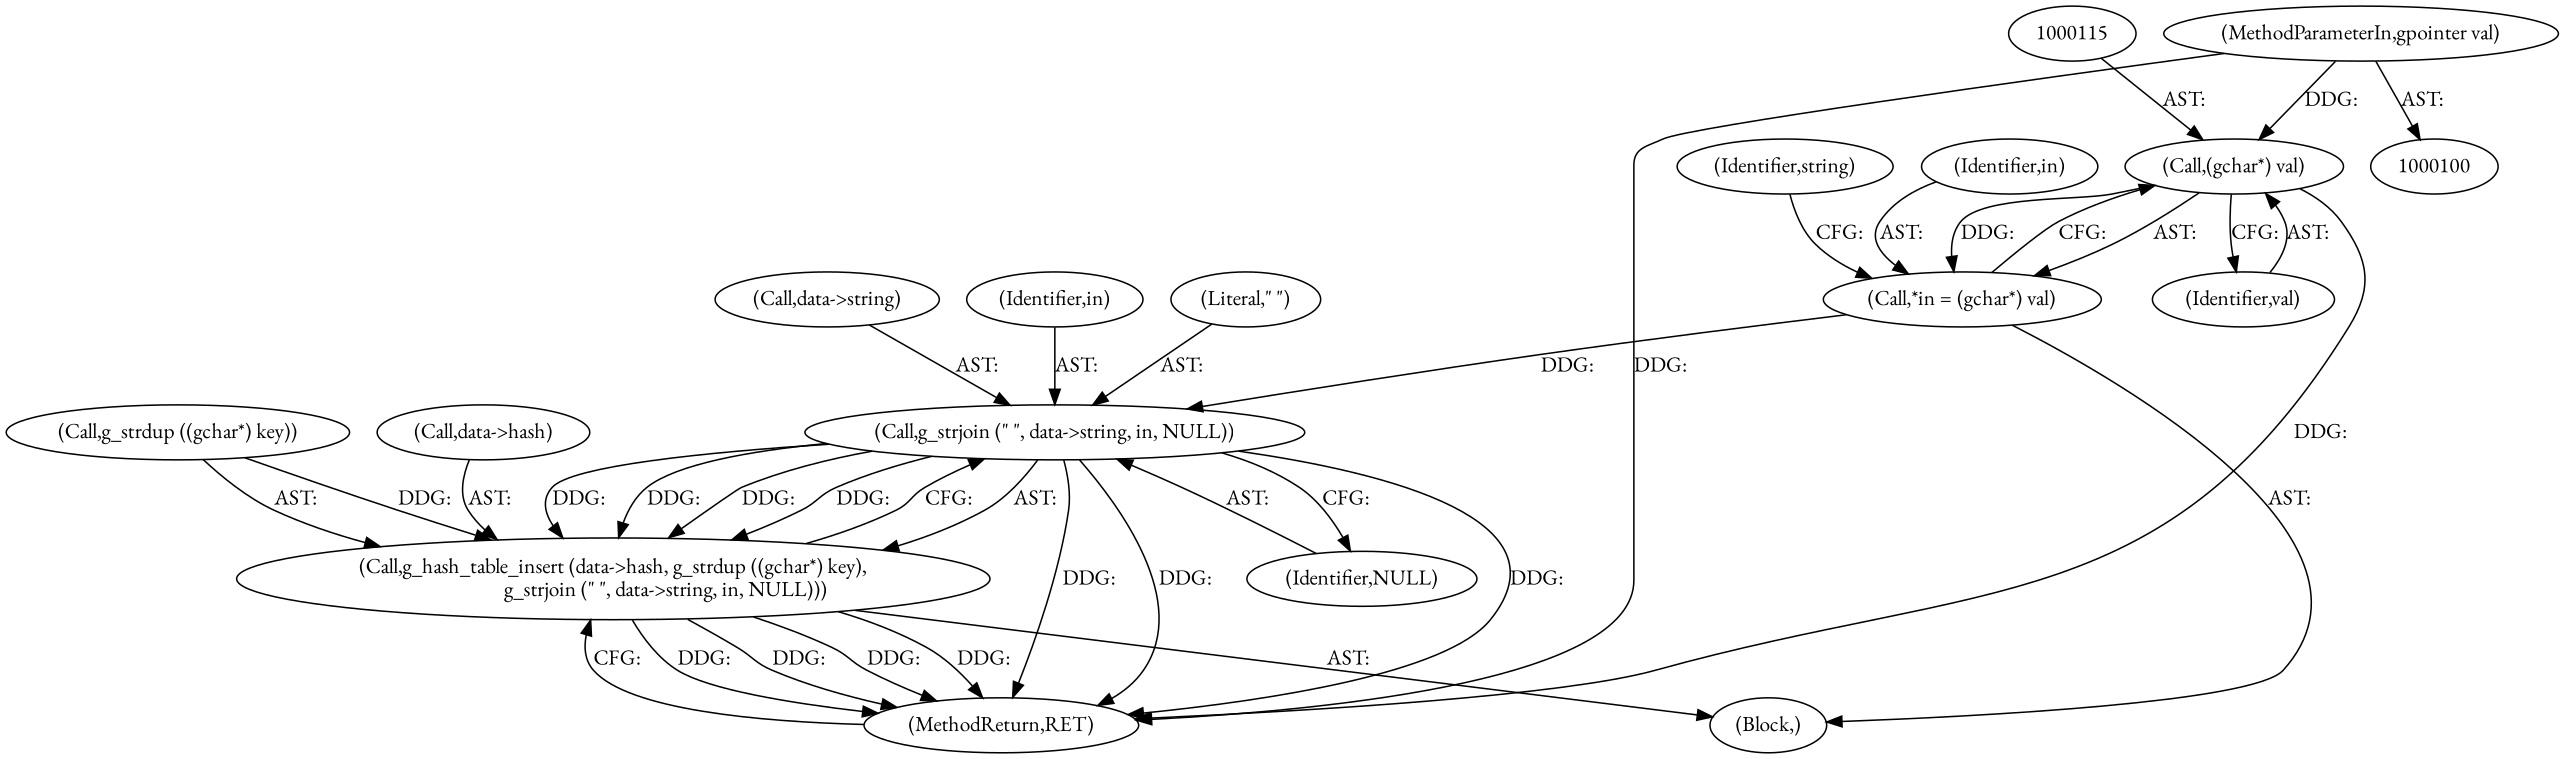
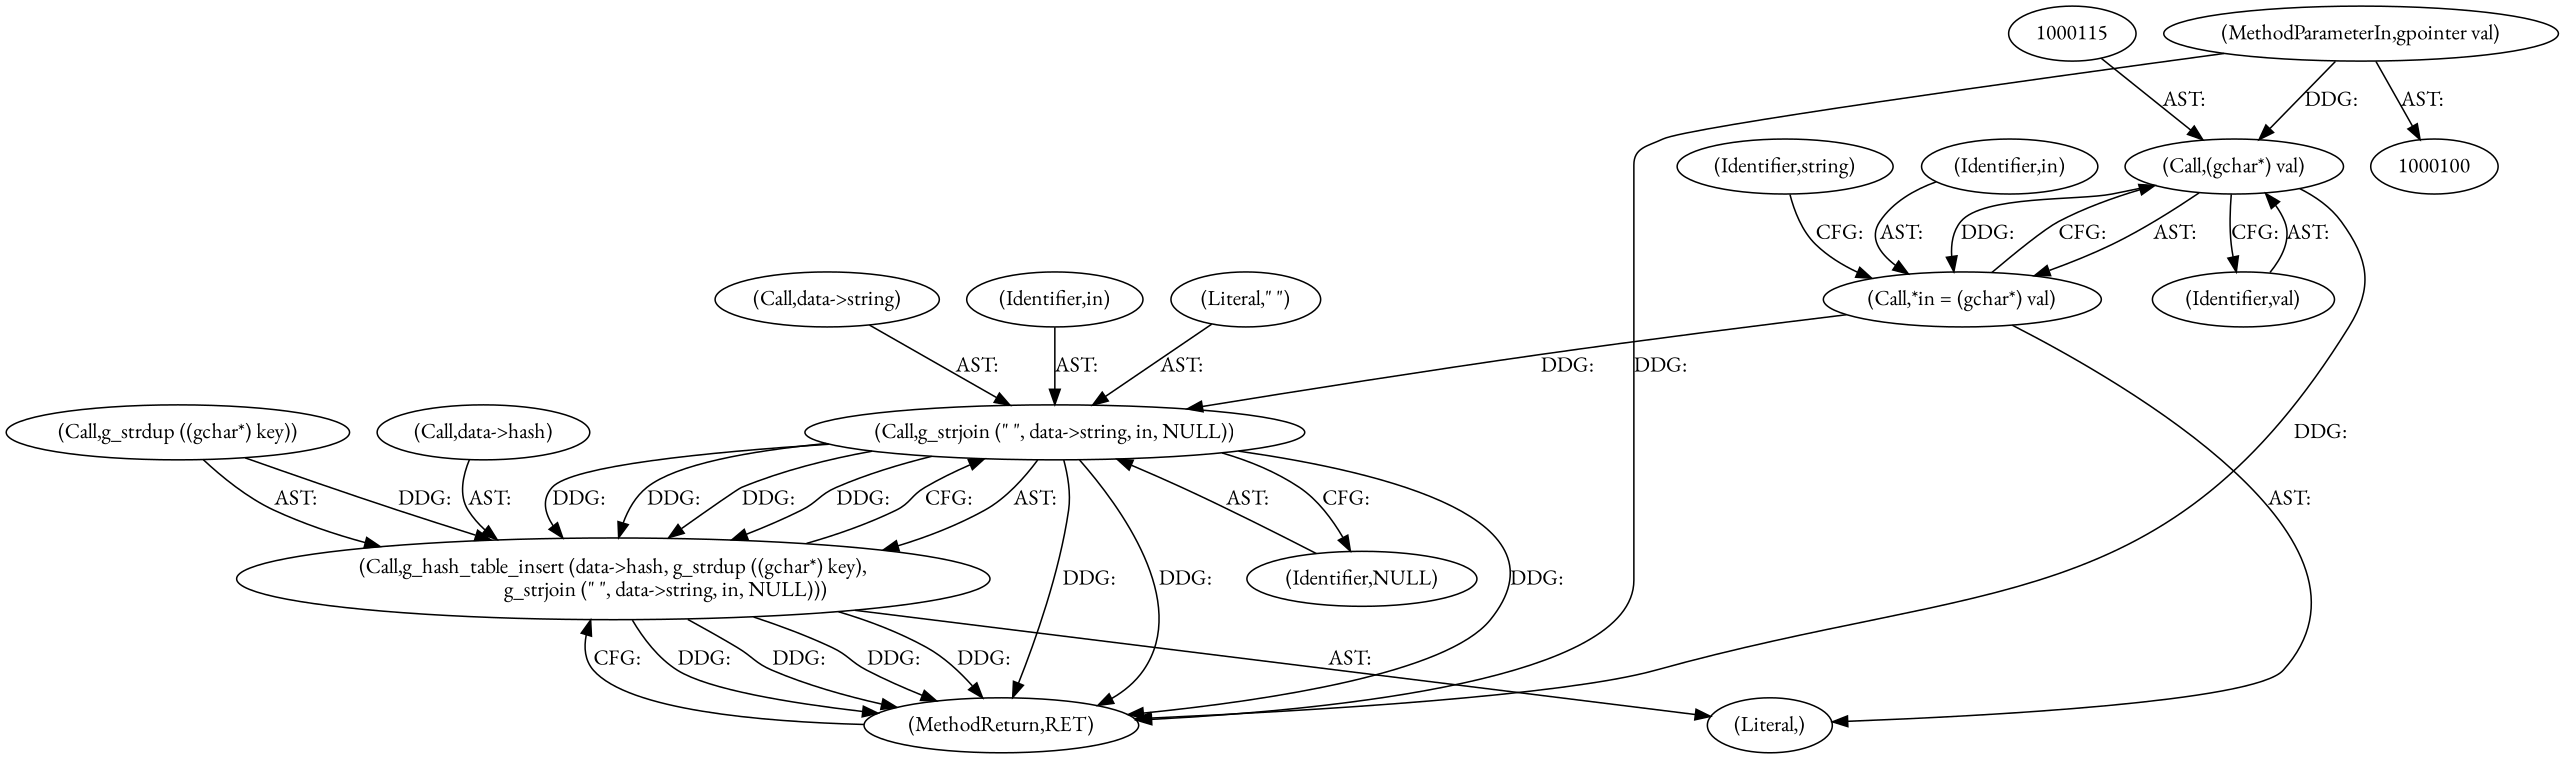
(1768, 725) -> (1770, 725)
